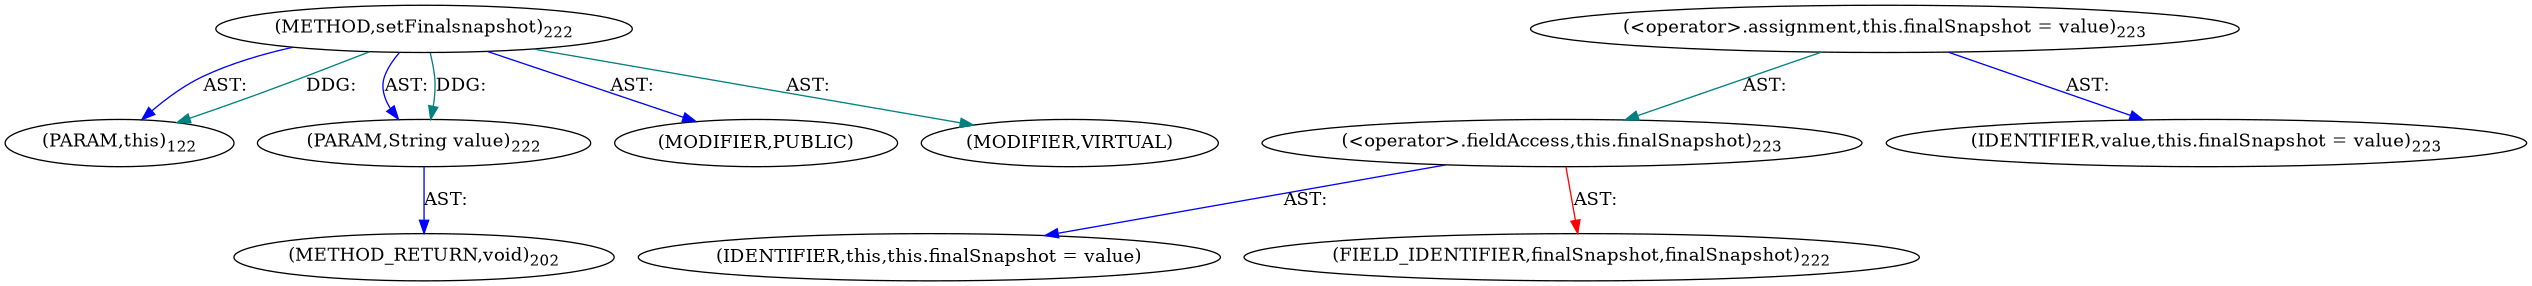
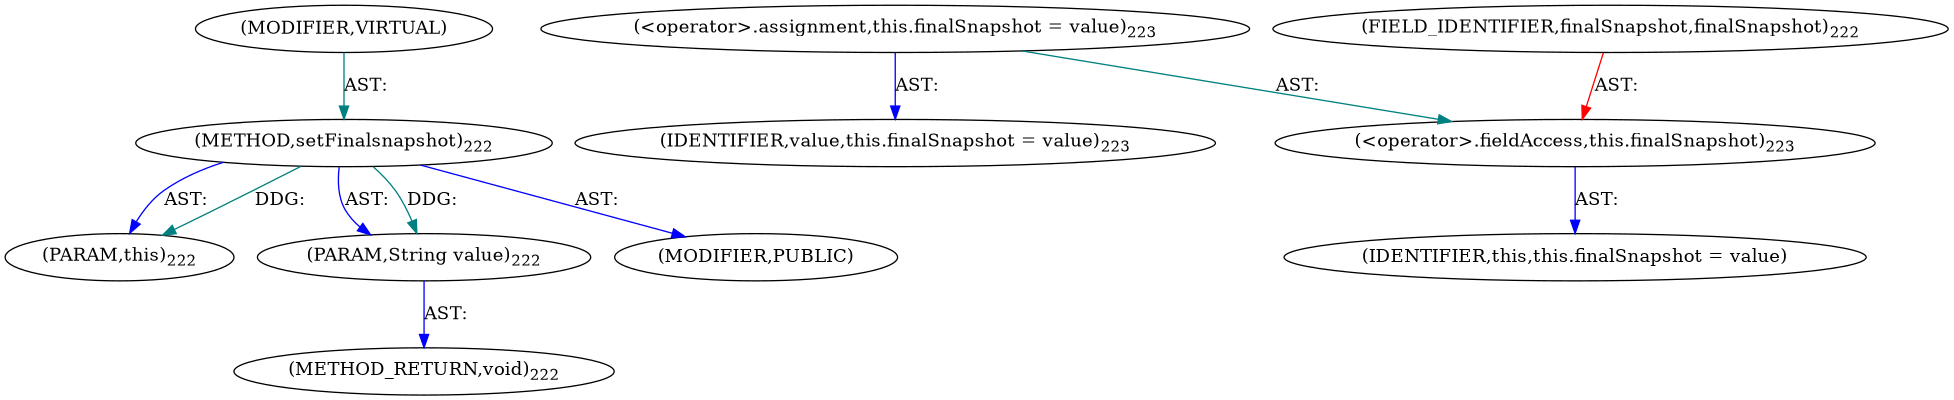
(747, 86) -> (344, 79)
(182, 141) -> (182, 255)
(1571, 194) -> (1595, 80)
(545, 255) -> (545, 369)
